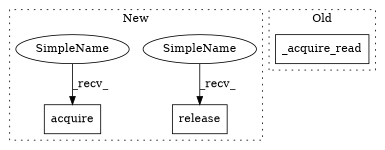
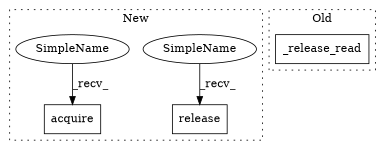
(322, 49) -> (322, 49)
